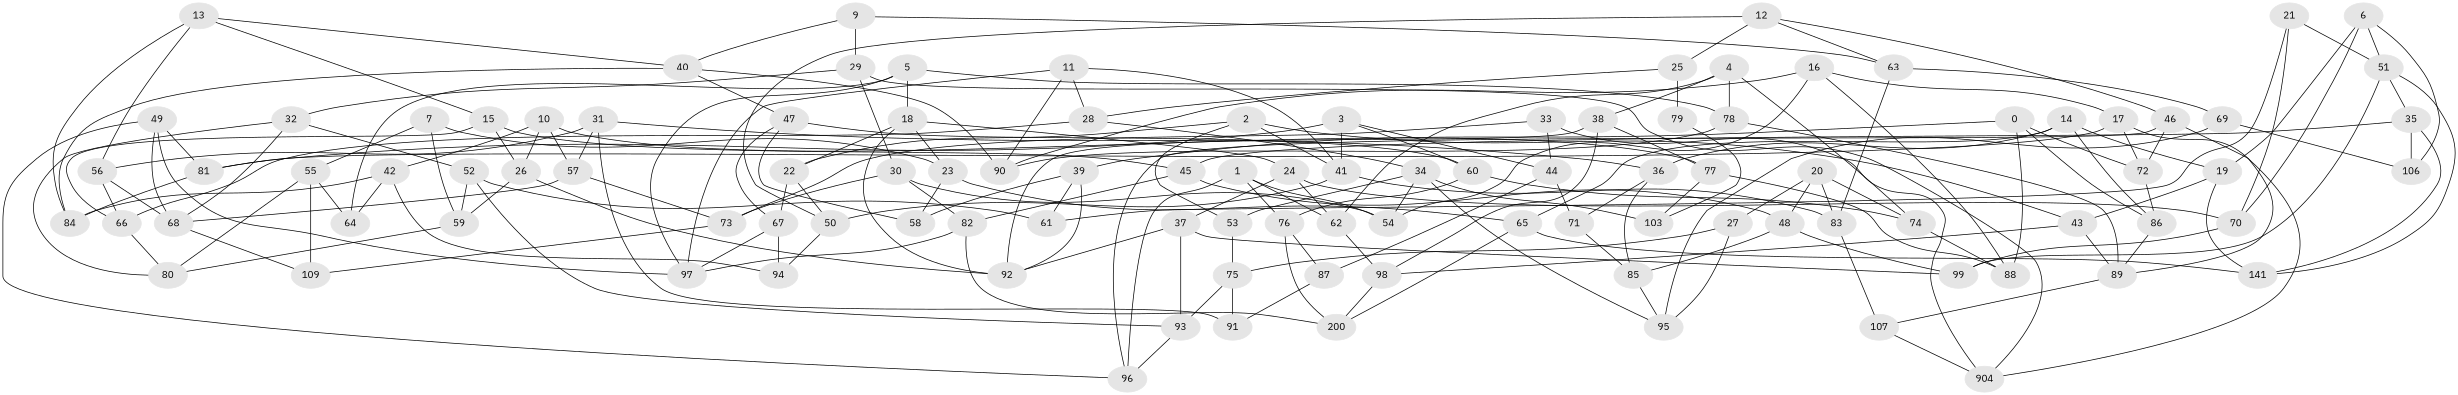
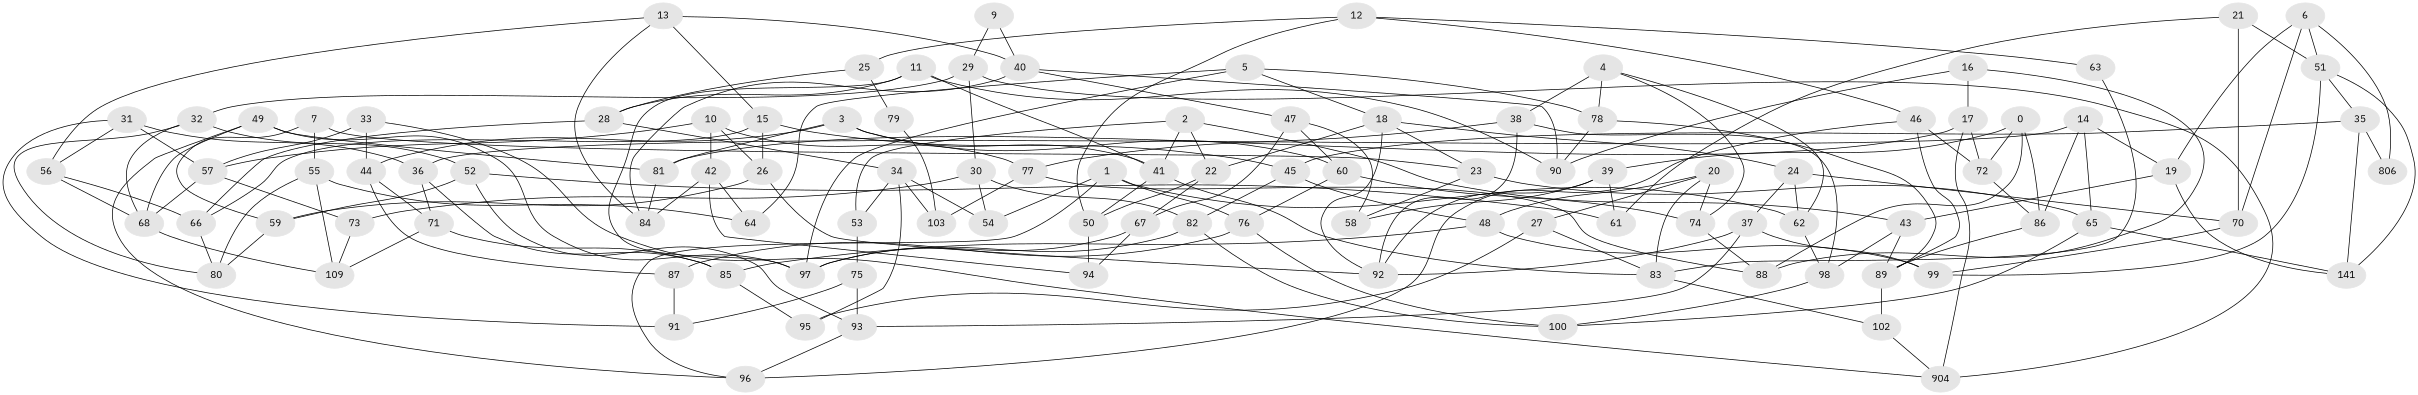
(1376, 28) -> none
(2222, 120) -> none
(1288, 135) -> (281, 147)
(1514, 168) -> none
(2411, 172) -> (2387, 172)
none -> (384, 249)
(1507, 250) -> (1586, 245)
(1336, 327) -> (1558, 327)
(1879, 327) -> (1881, 327)
